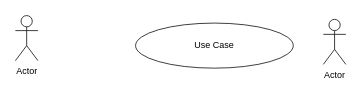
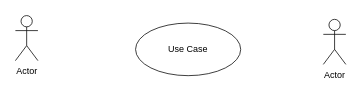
(214, 45) -> (188, 49)
